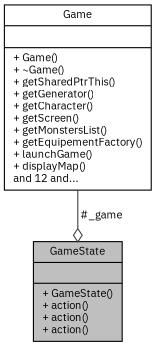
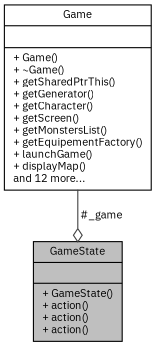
(47, 179) -> (50, 179)
